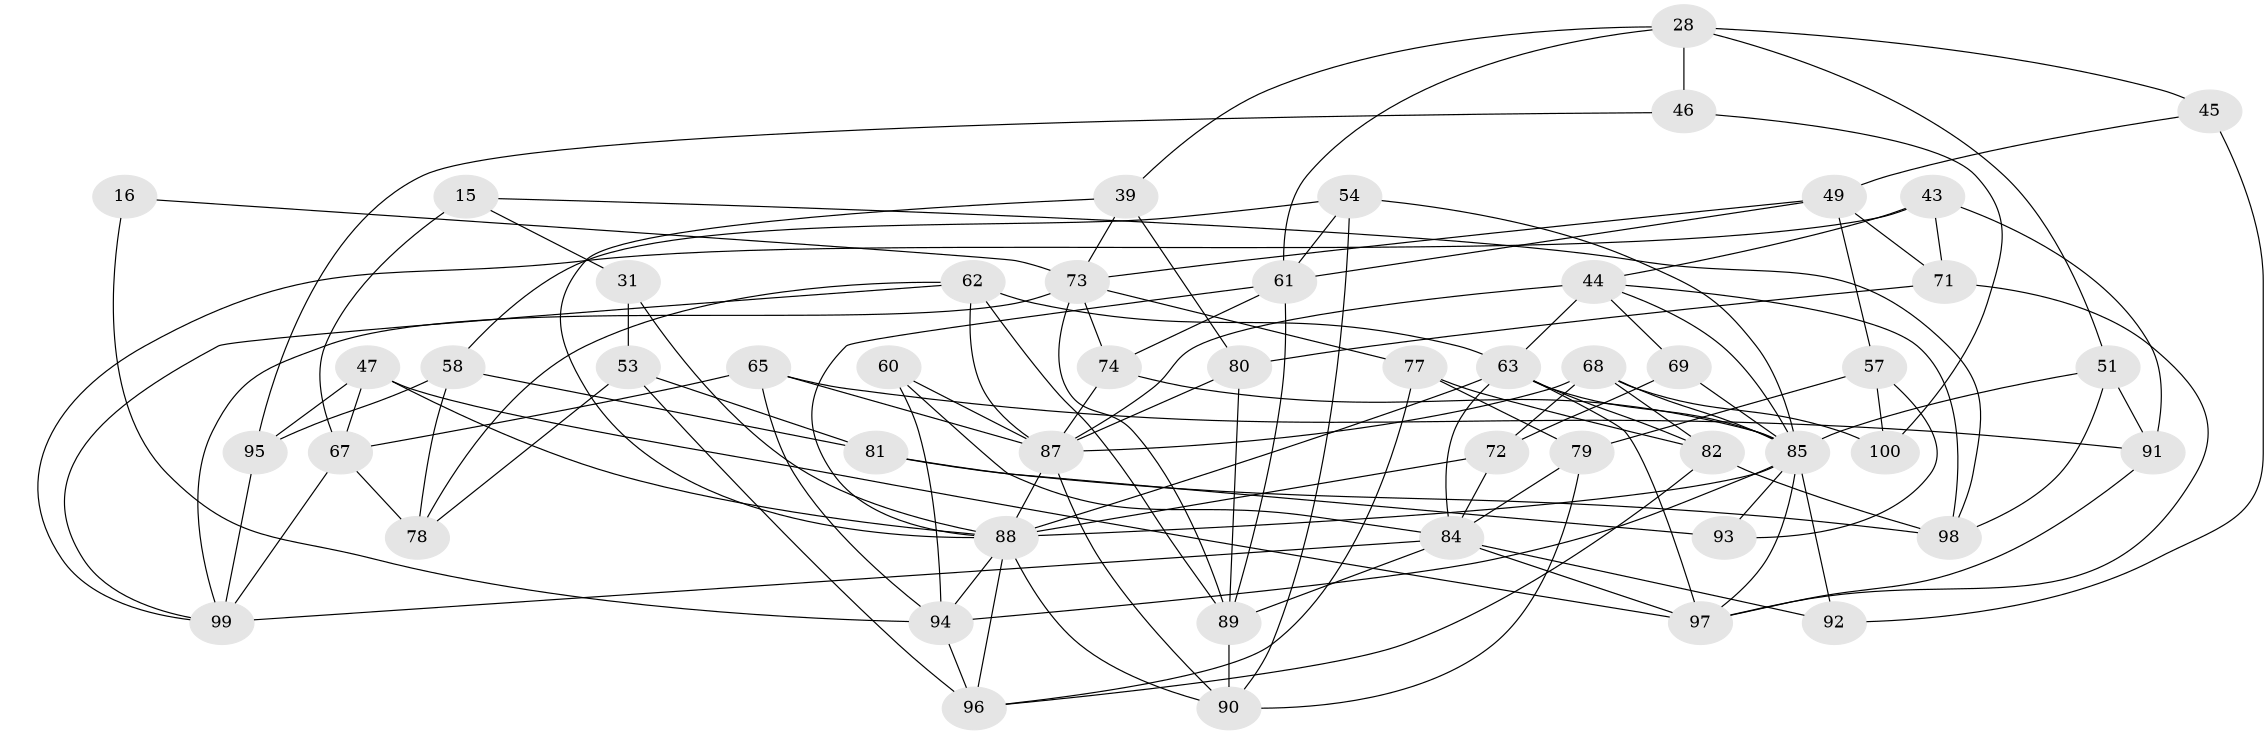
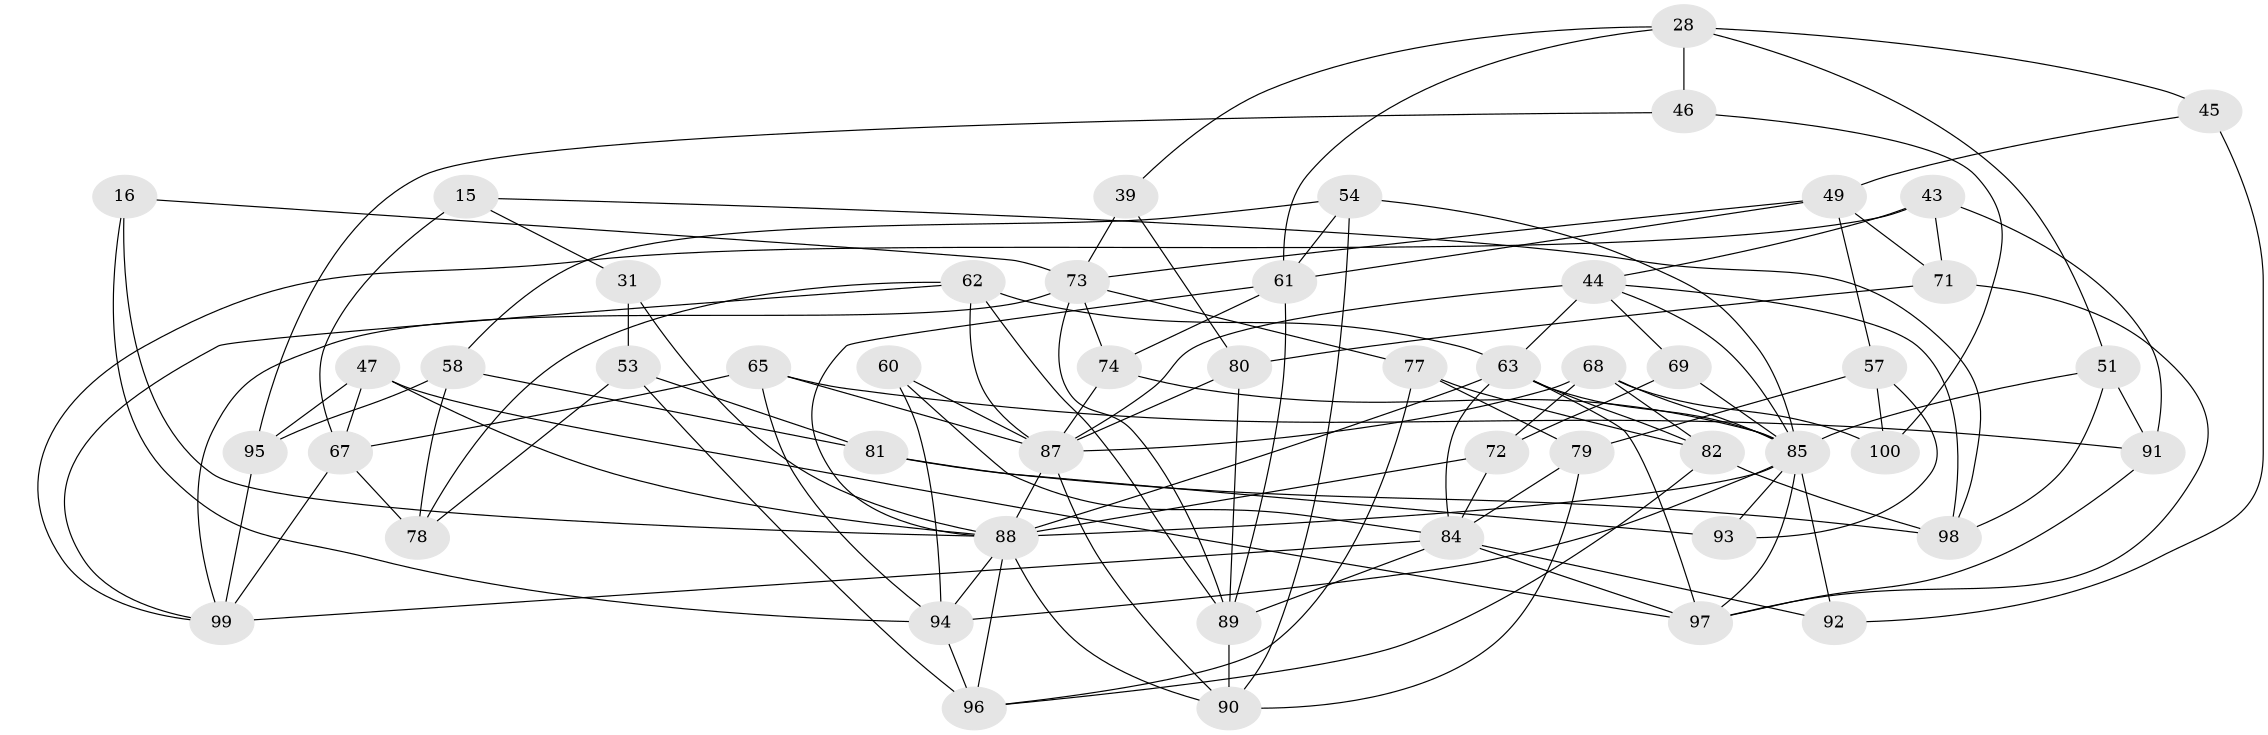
(569, 285) -> (477, 514)
